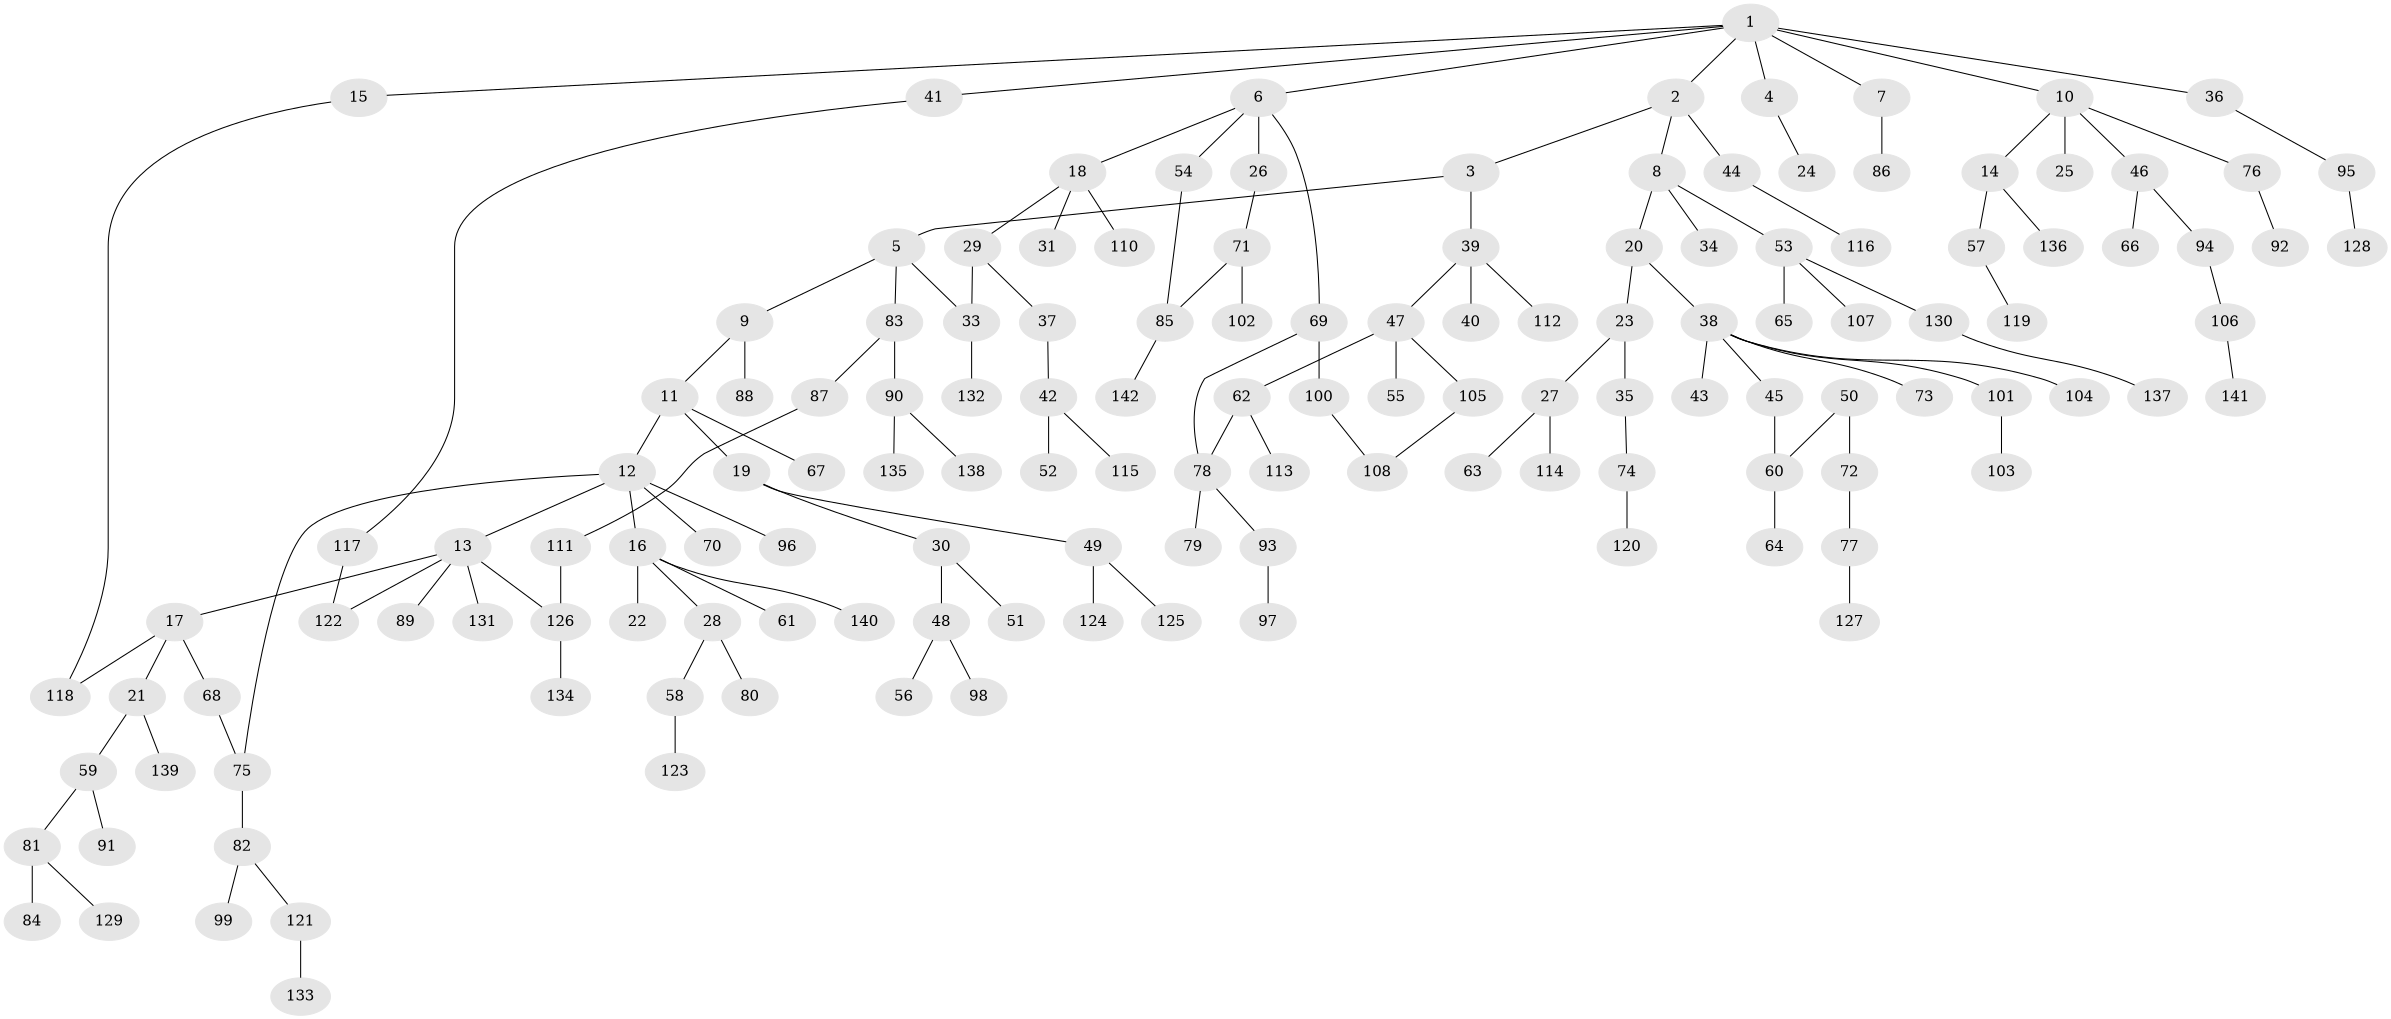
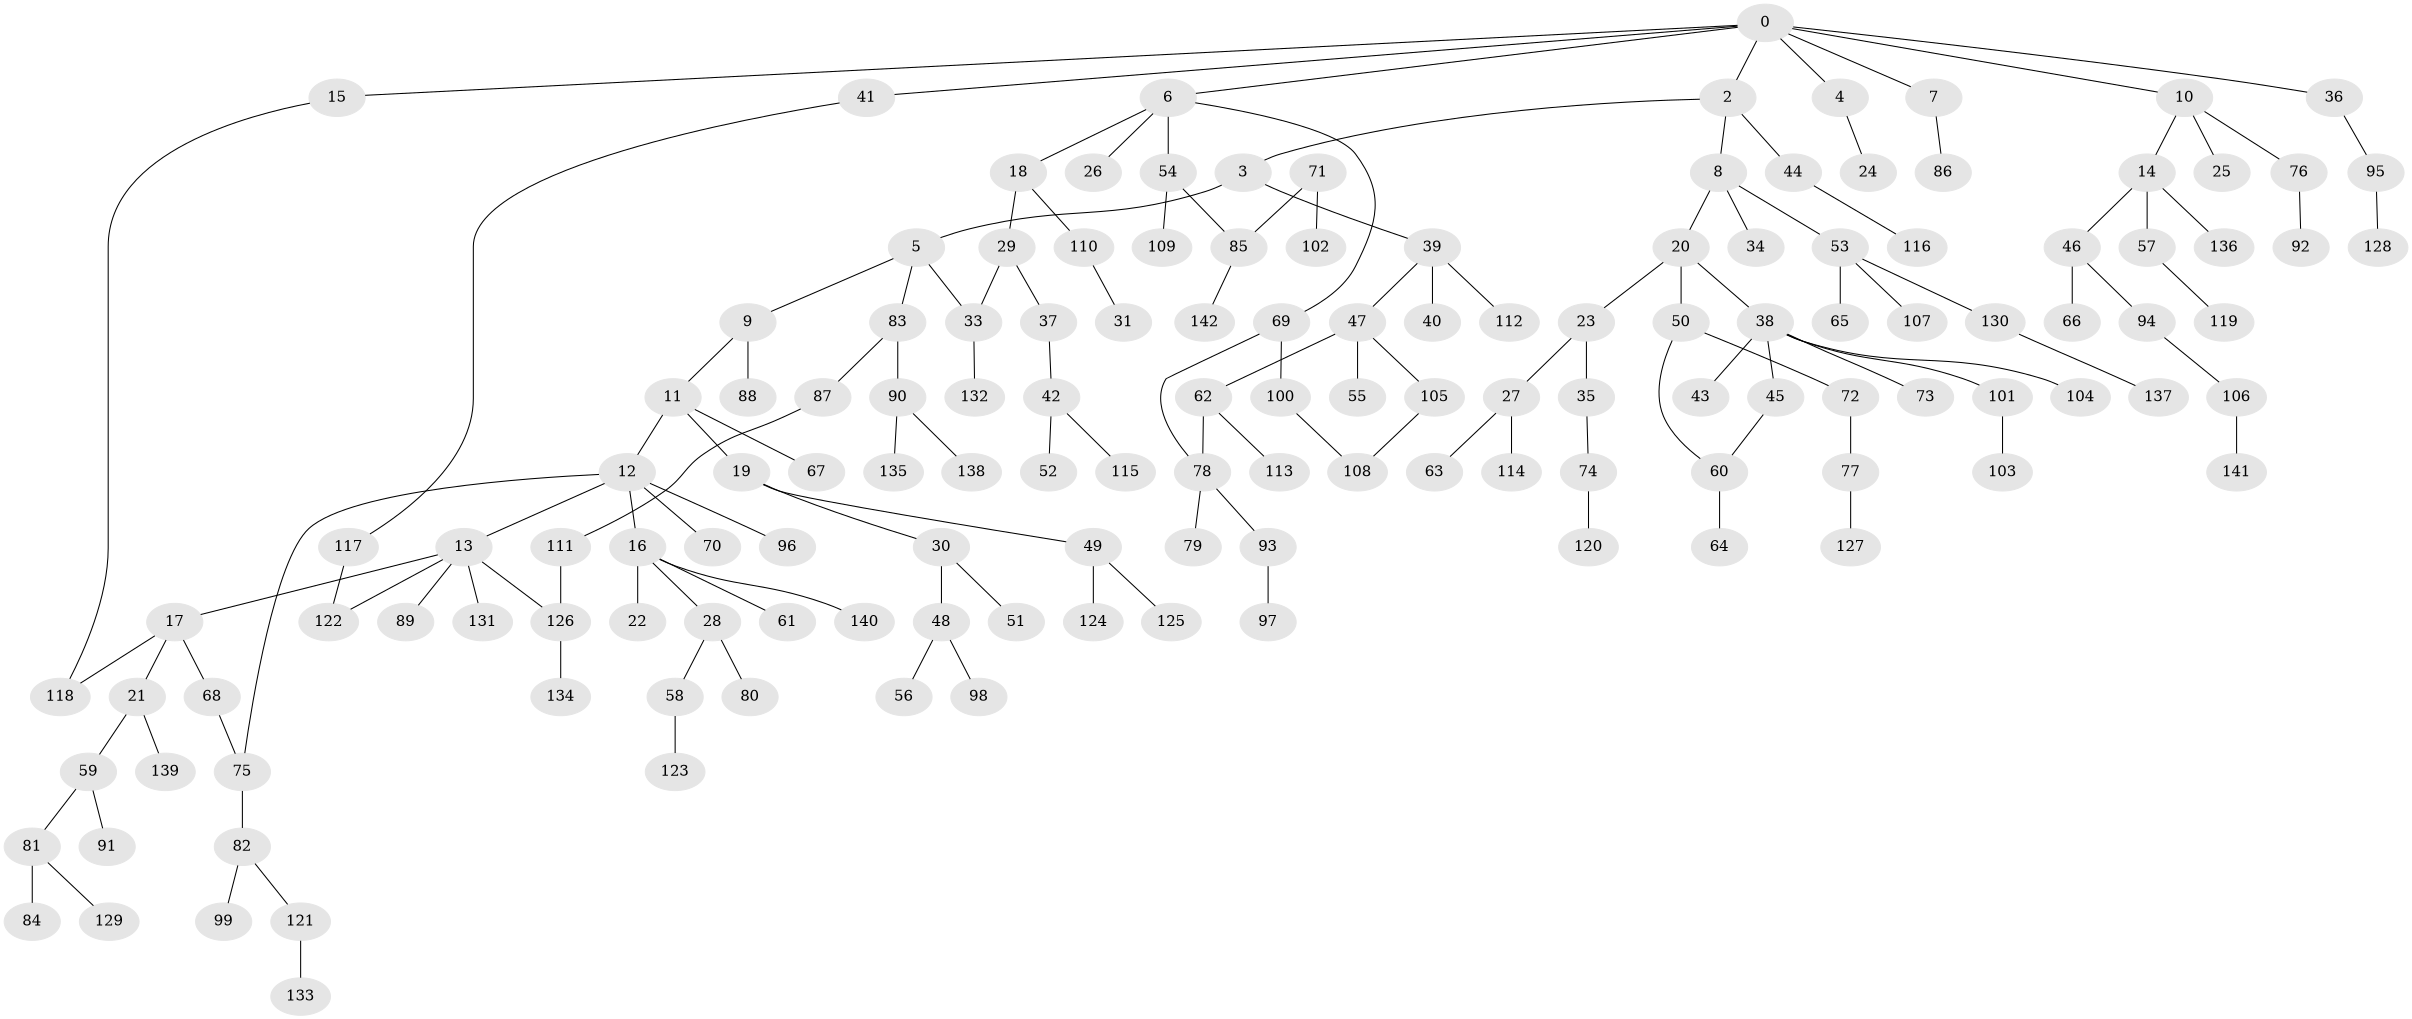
(1751, 23) -> (1765, 23)
(2102, 135) -> (2110, 210)
(1063, 208) -> (1104, 285)
(1250, 210) -> none
none -> (1162, 248)
none -> (1681, 285)
